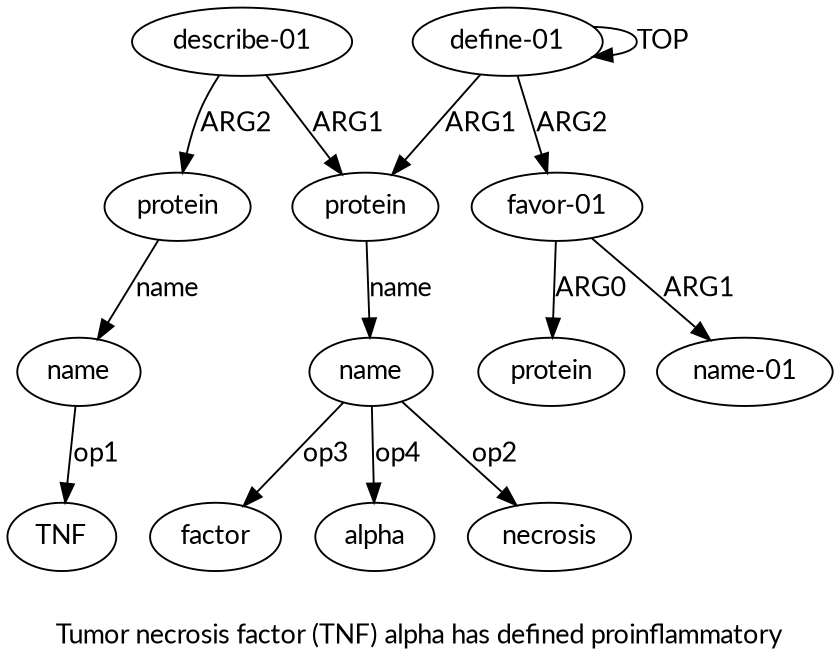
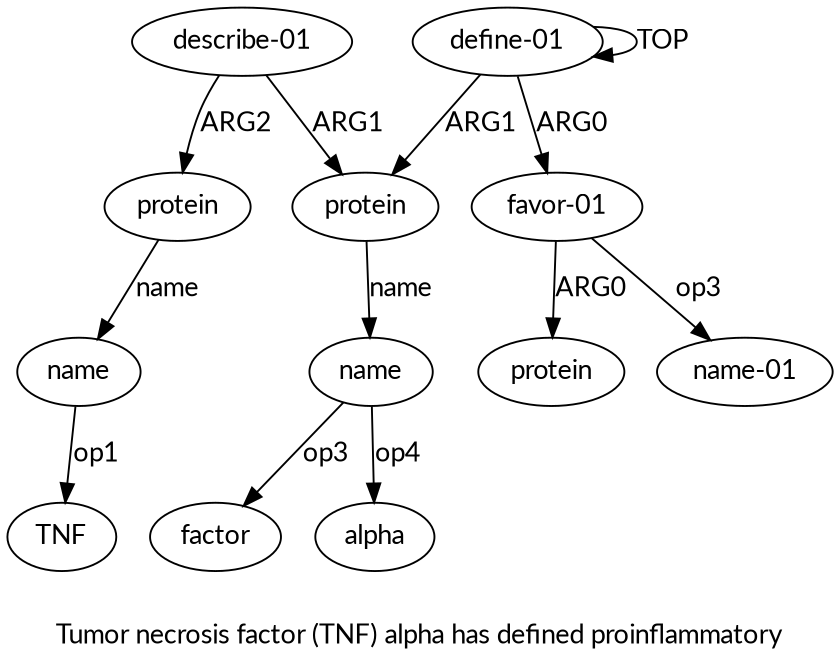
(572, 124) -> (572, 124)
(699, 289) -> (699, 289)
(549, 537) -> none
